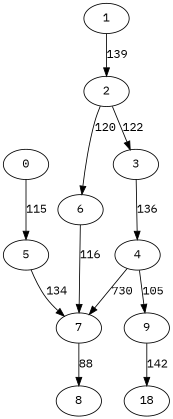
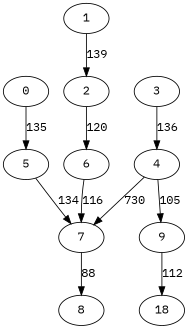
(120, 124) -> none
(36, 210) -> (36, 128)
(157, 364) -> (172, 274)
